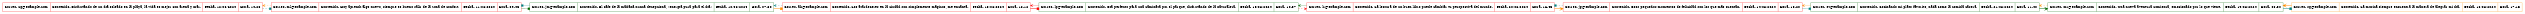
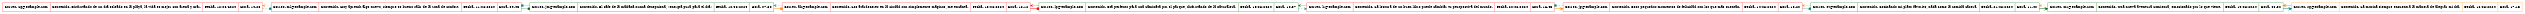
(1301, 9) -> (1301, 9)
(2286, 9) -> (2286, 9)
